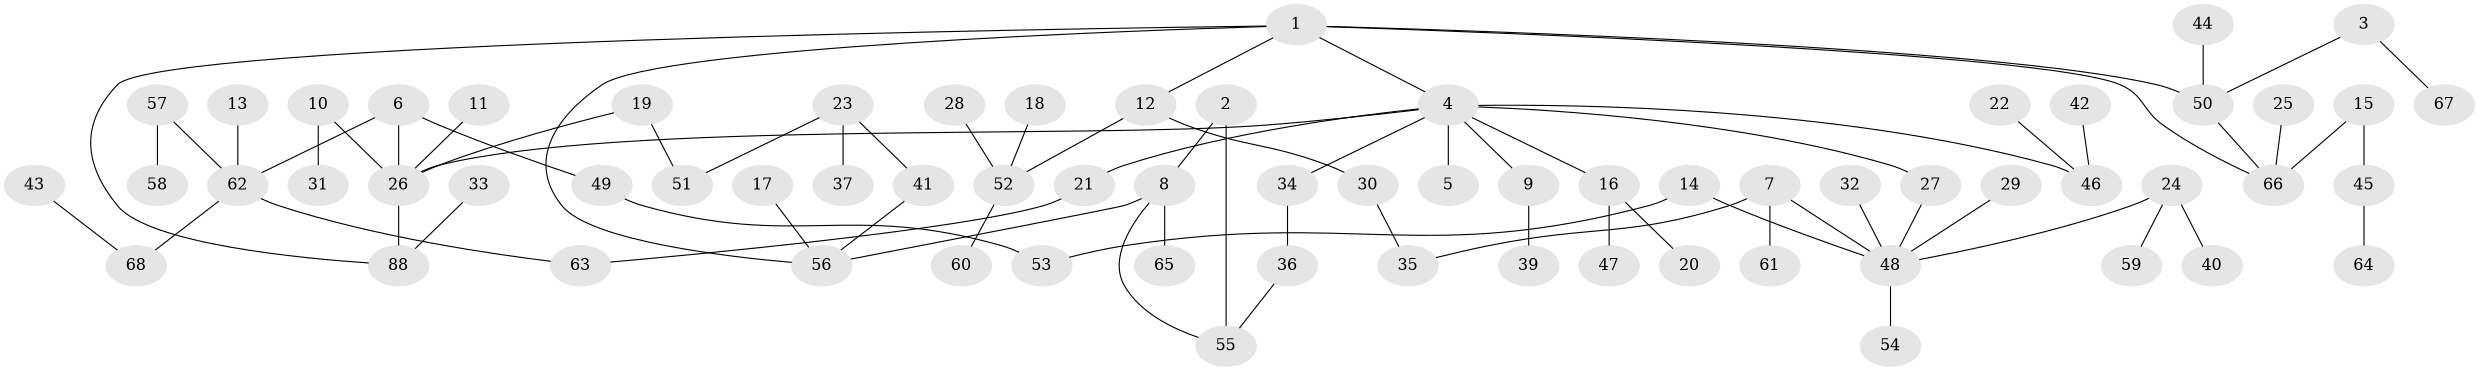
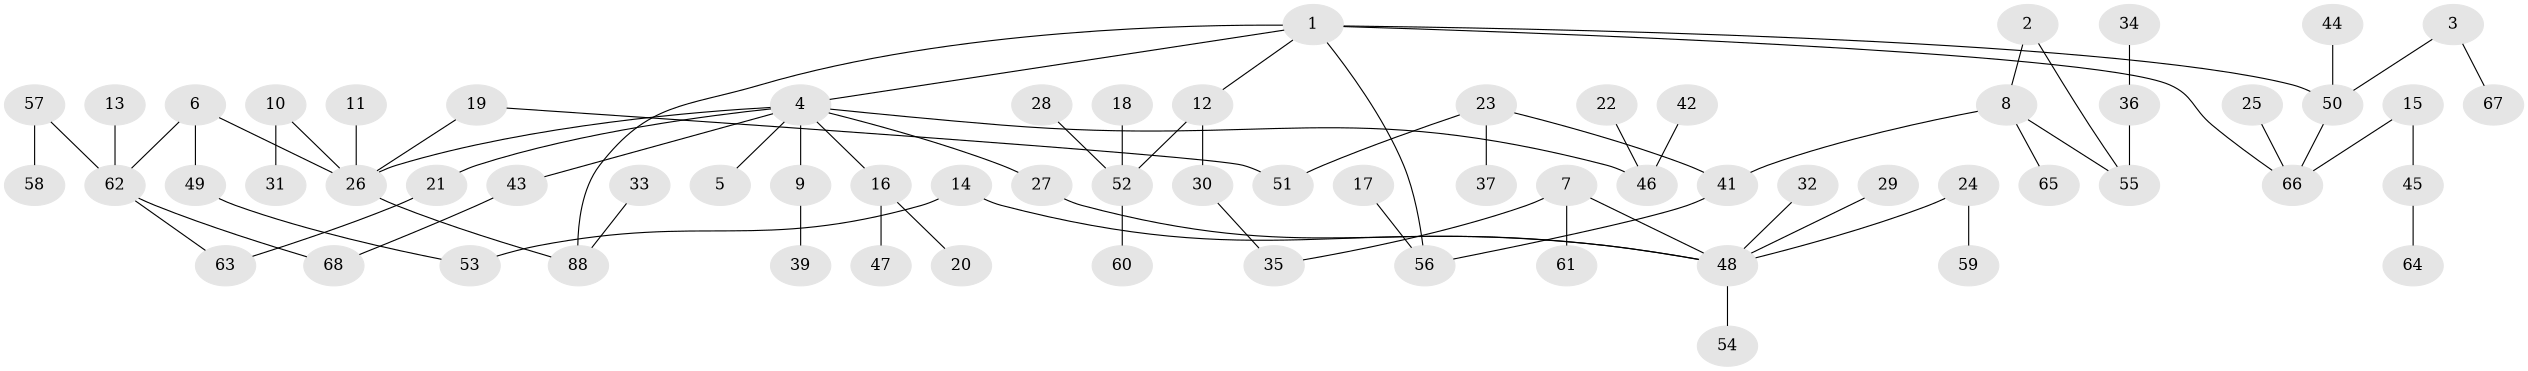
(1368, 145) -> (659, 145)
(997, 231) -> (1863, 137)
(2212, 266) -> none
